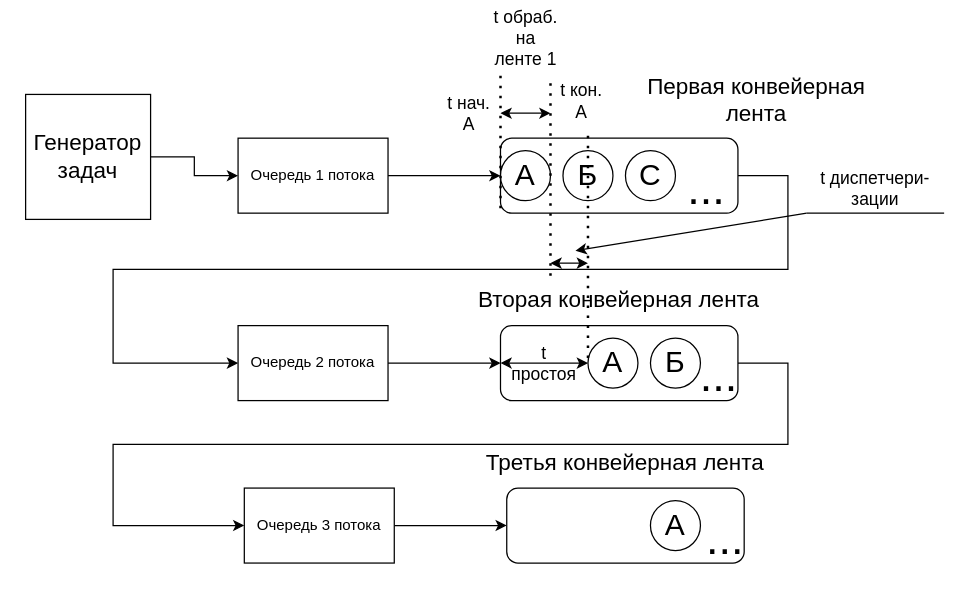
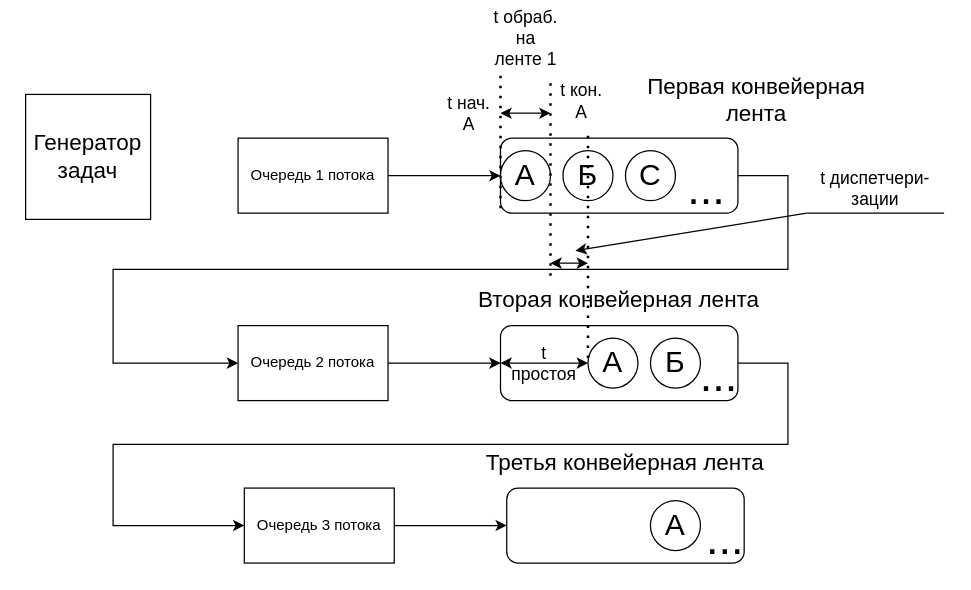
(194, 162) -> none
